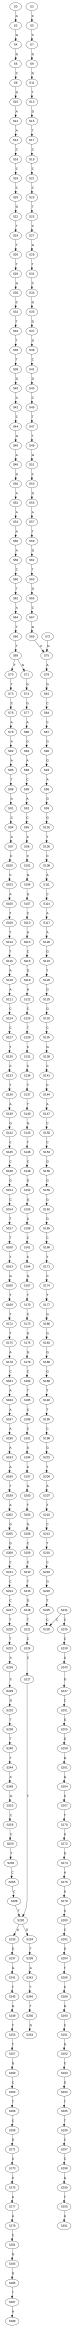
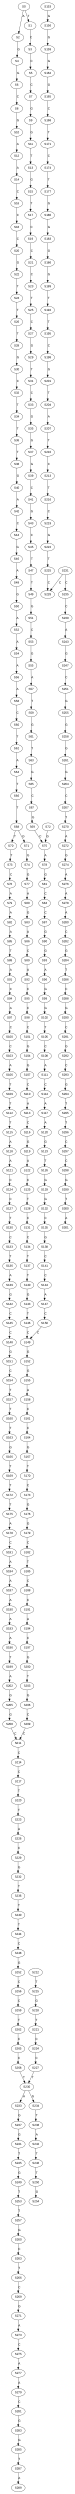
none -> (30, 26)
(47, 1141) -> (37, 1332)
(27, 1561) -> (23, 1733)
